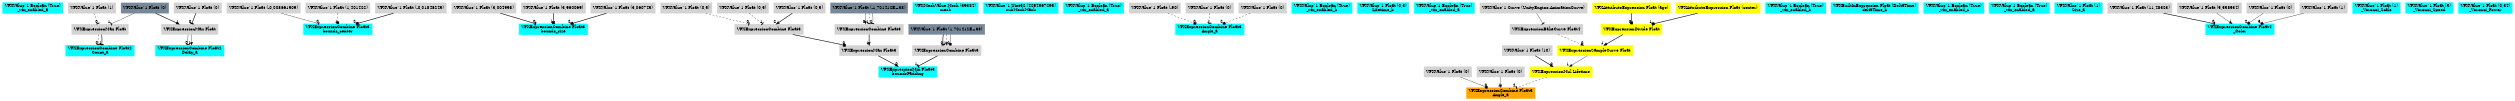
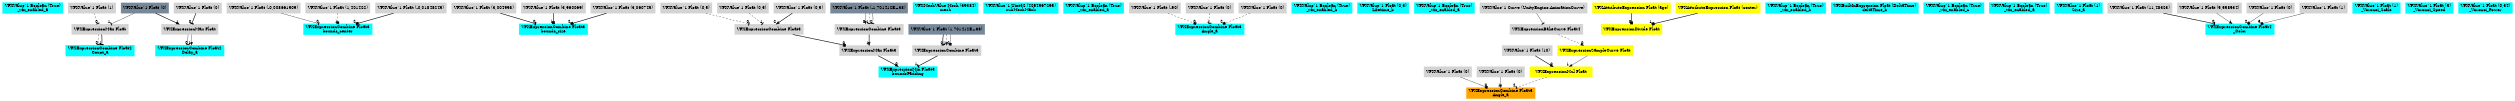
(1615, 39) -> none
(1561, 72) -> (1561, 72)
